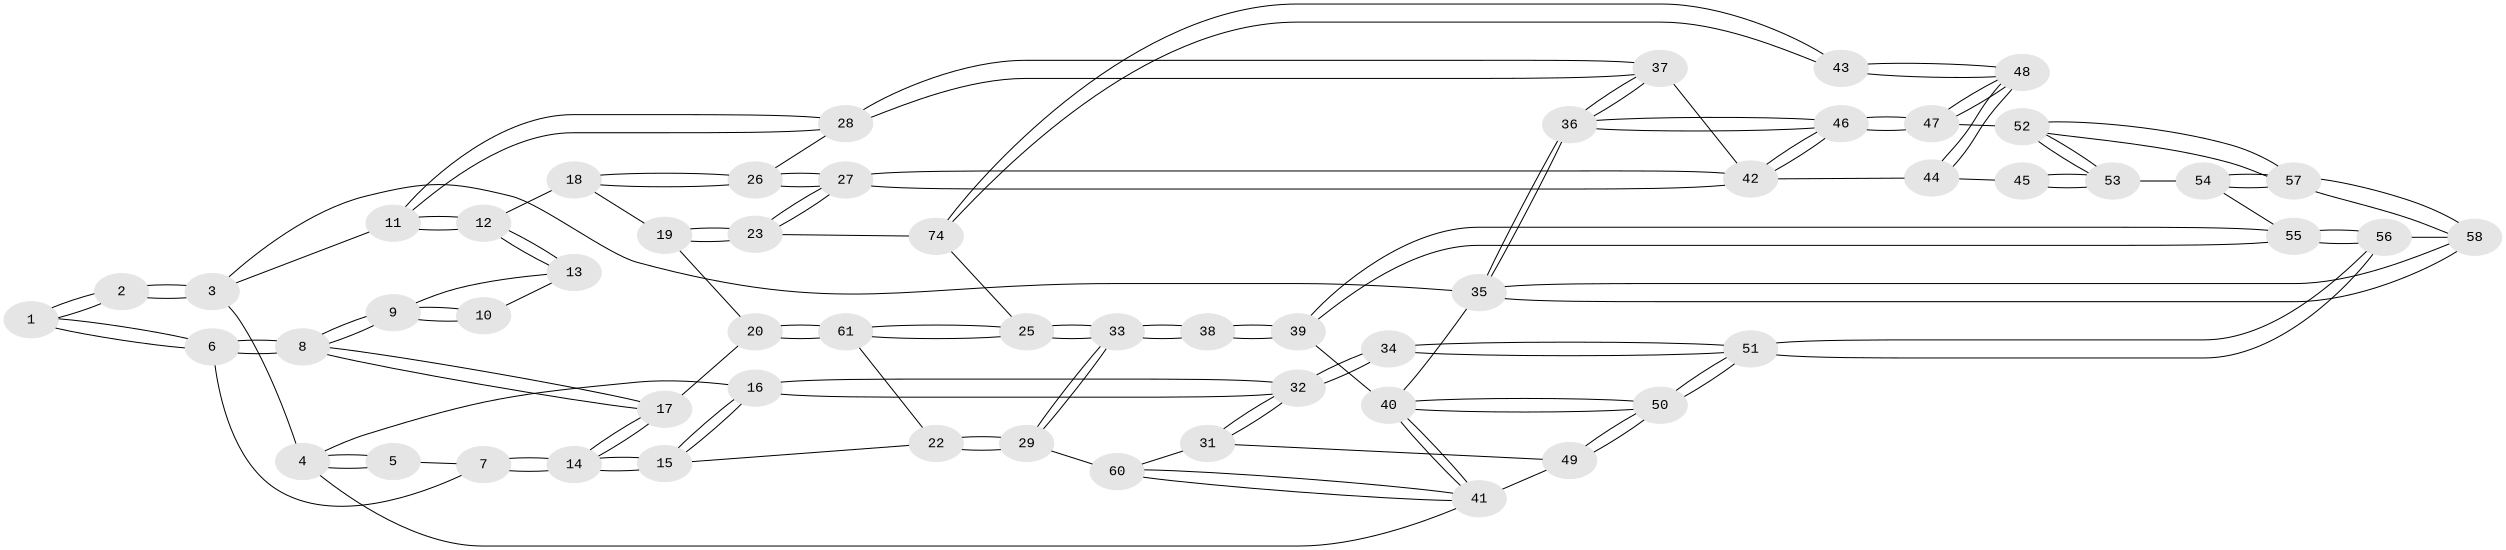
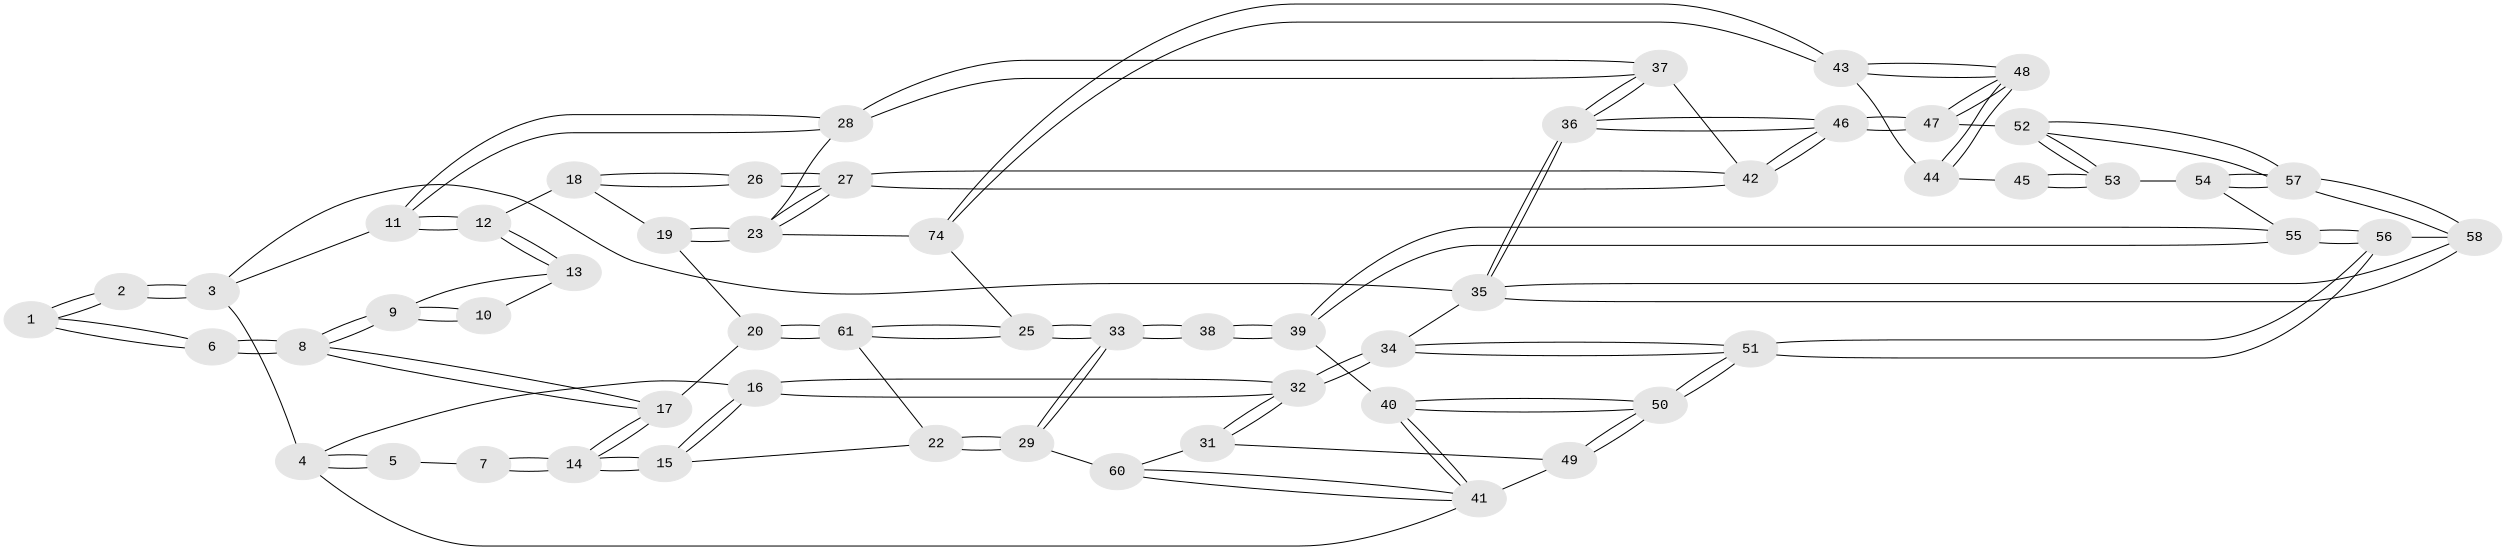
(800, 152) -> (801, 179)
(1841, 178) -> (1886, 123)
(1428, 360) -> (1434, 321)
(299, 500) -> none
